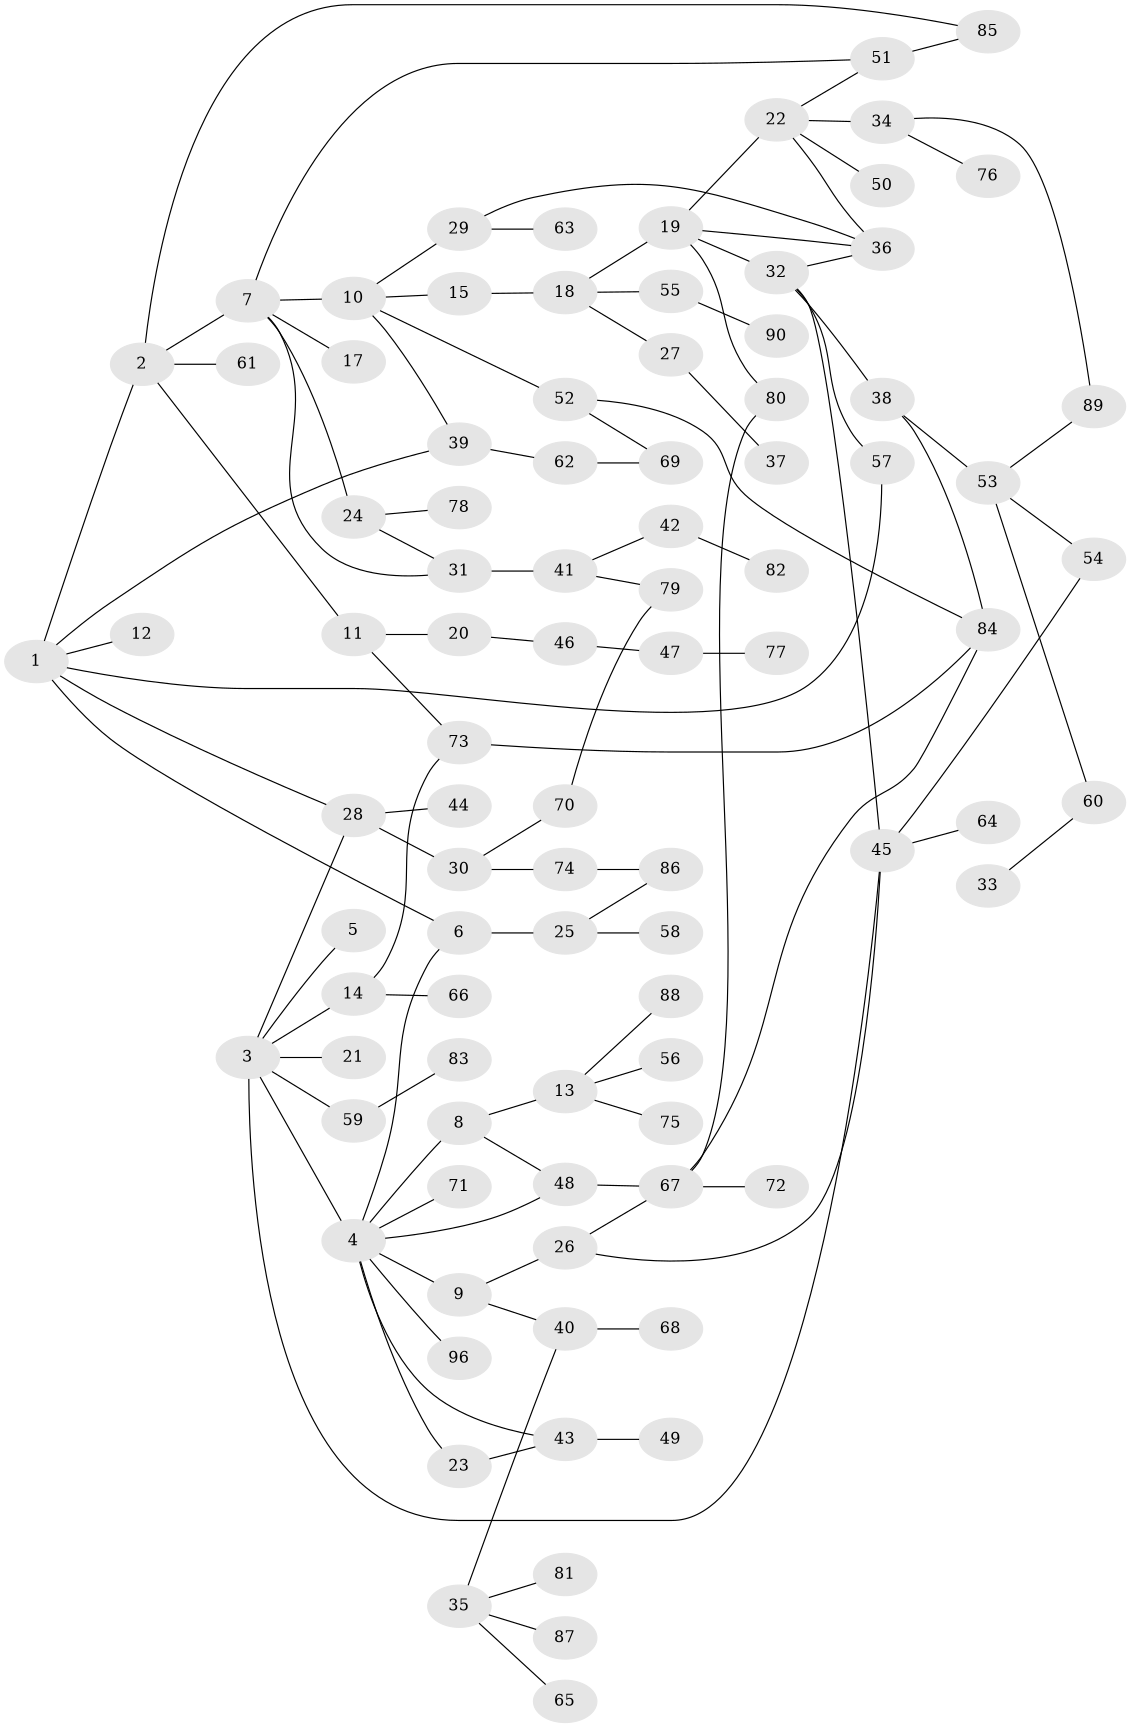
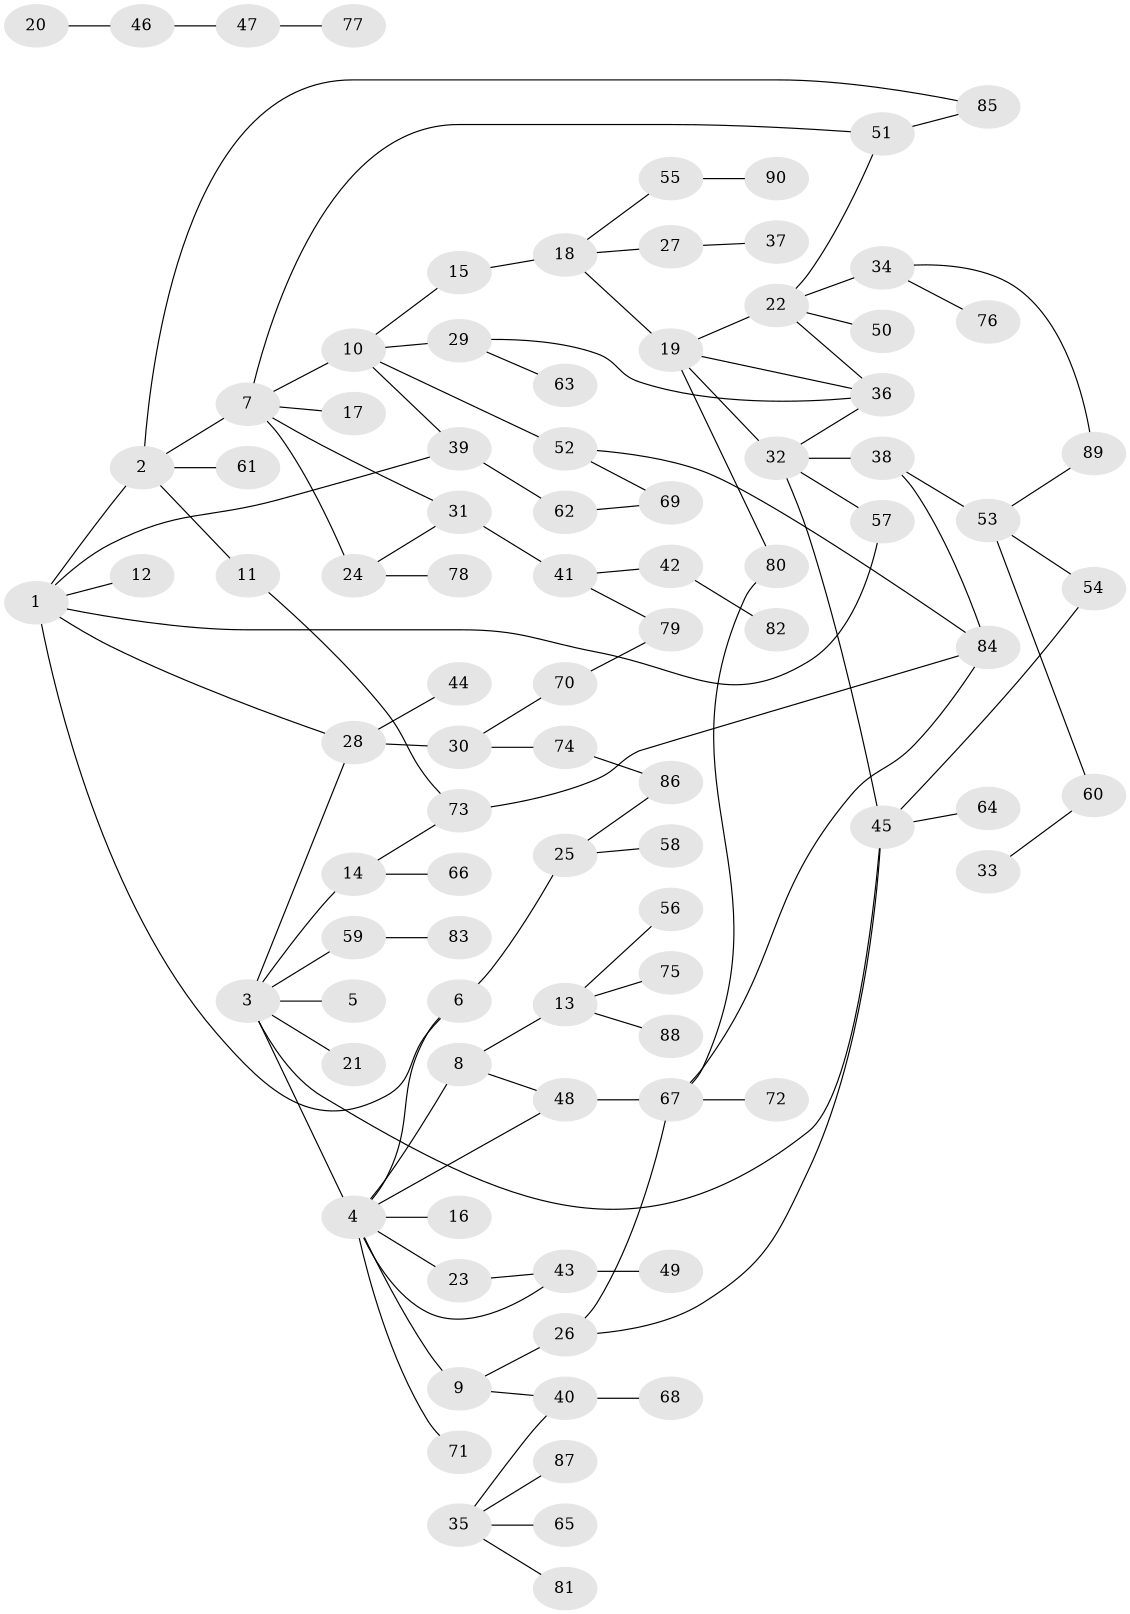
(407, 634) -> none
(459, 1358) -> (459, 1217)
